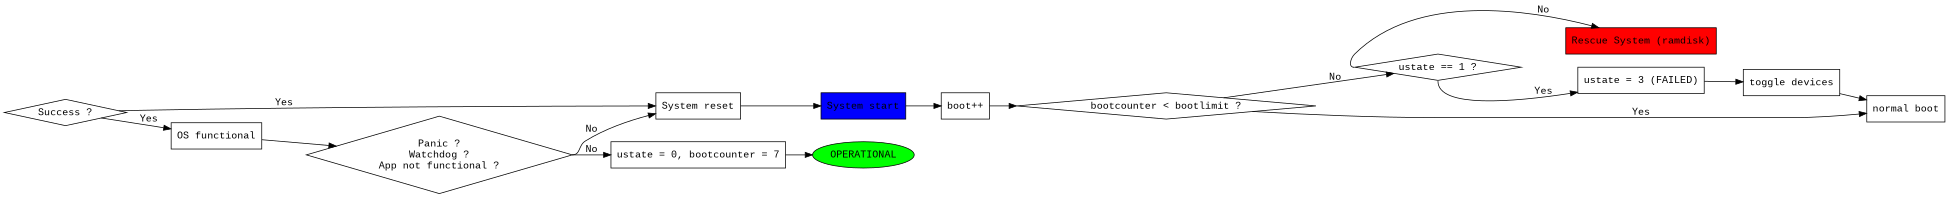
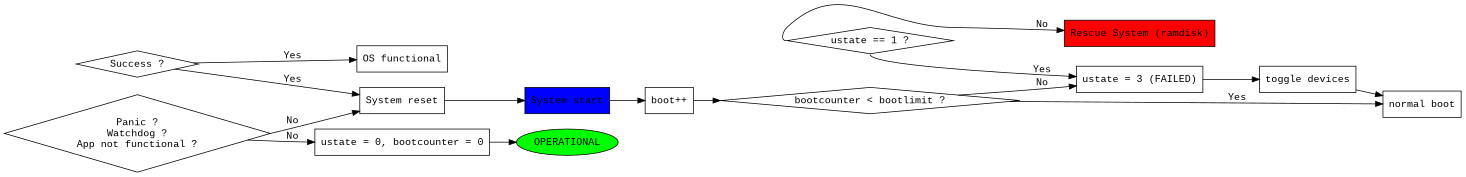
(1305, 86) -> (1014, 91)
(295, 143) -> none
(698, 155) -> (402, 142)
